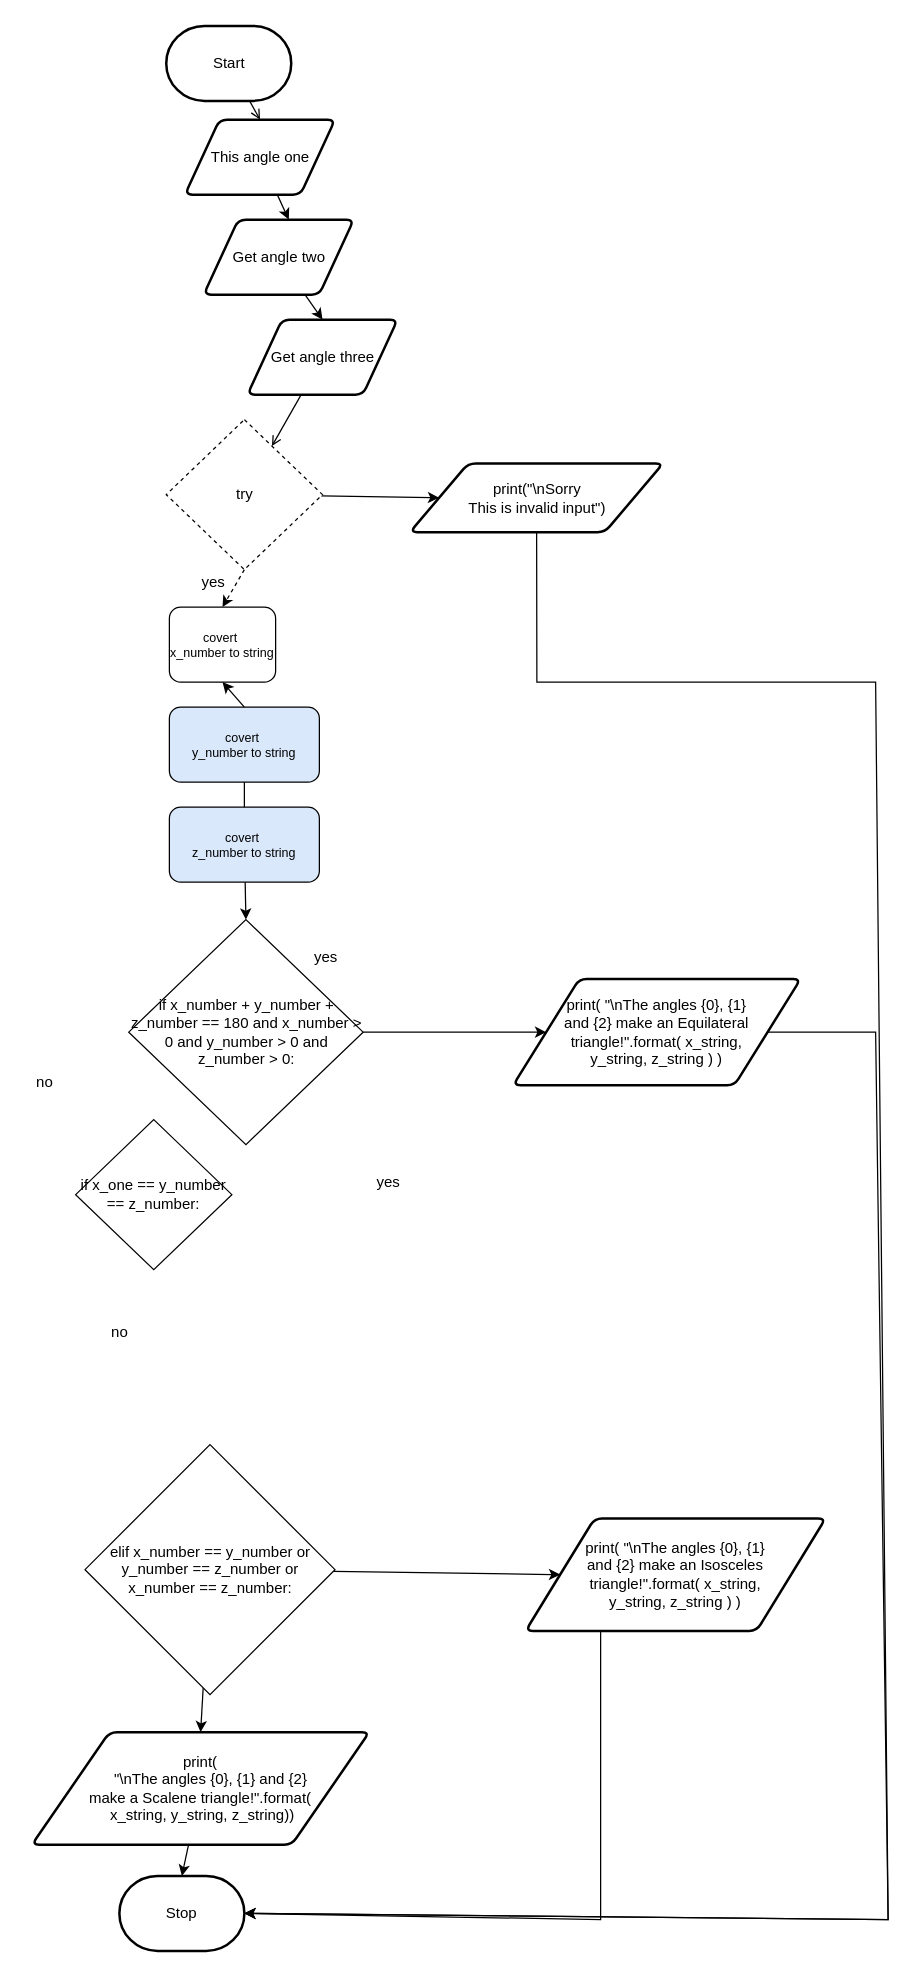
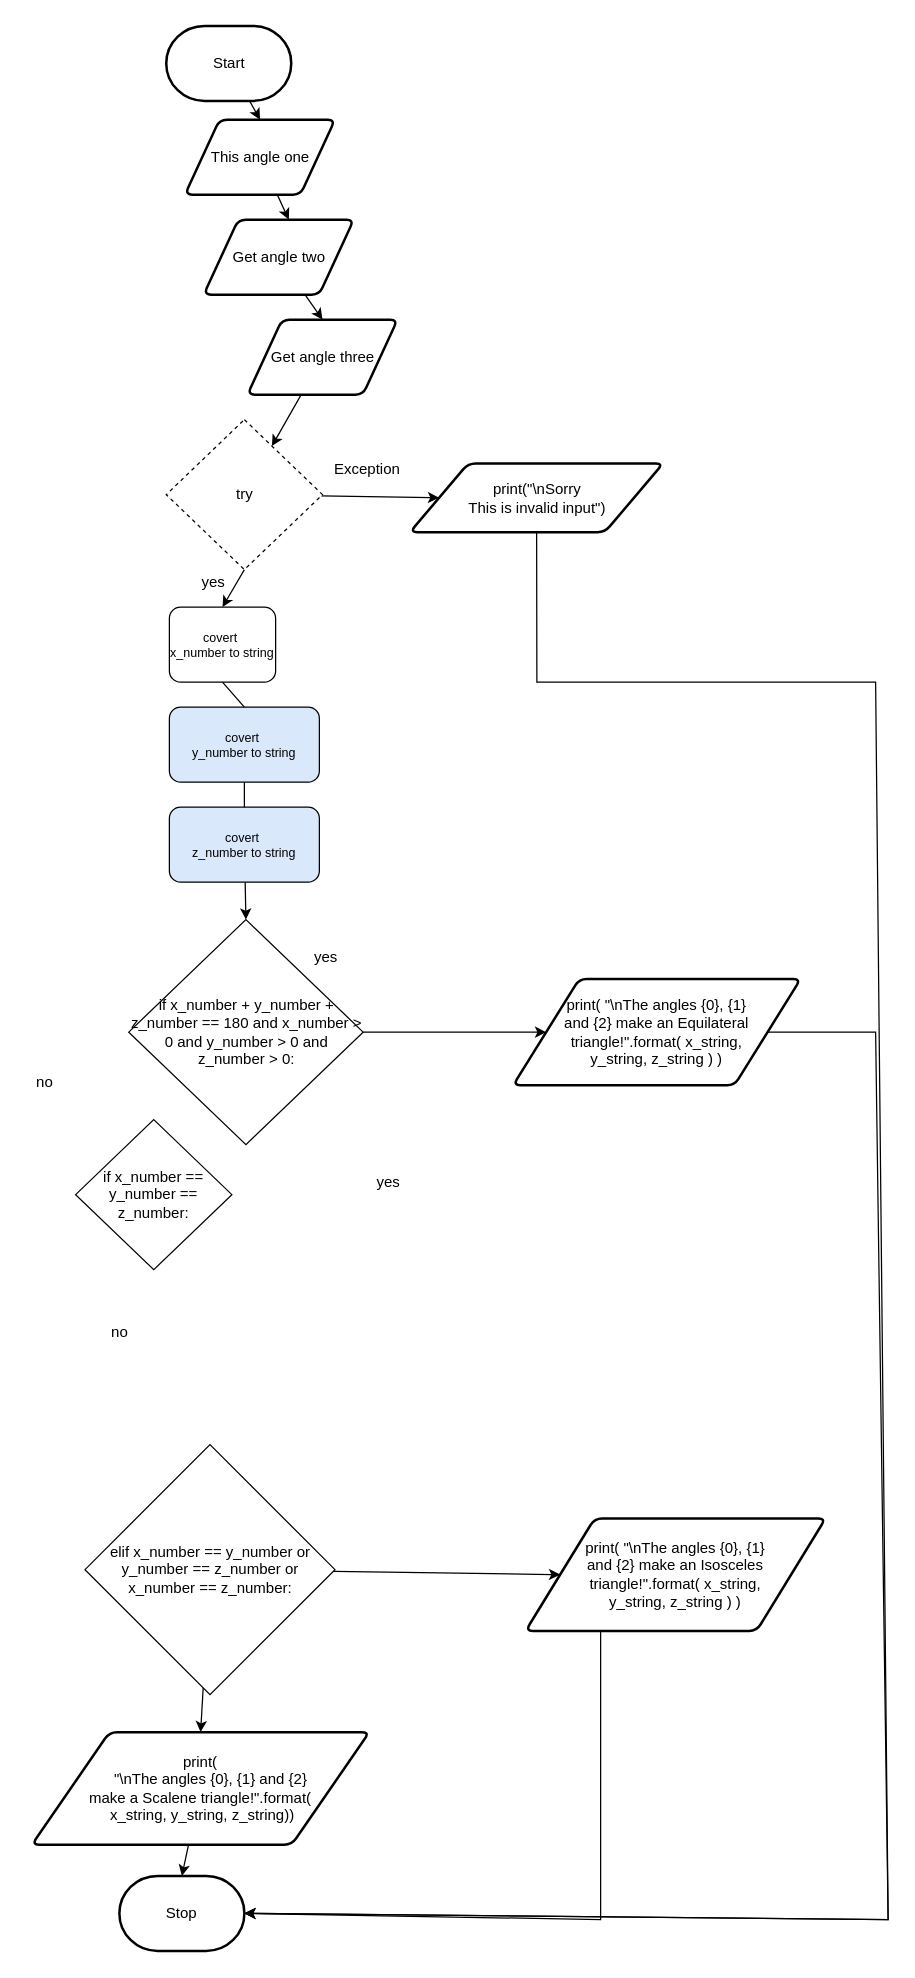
(256, 112) -> (255, 111)
(275, 440) -> (277, 437)
none -> (366, 469)
(235, 585) -> (235, 585)
(228, 689) -> (226, 686)
(154, 1194) -> (154, 1194)
